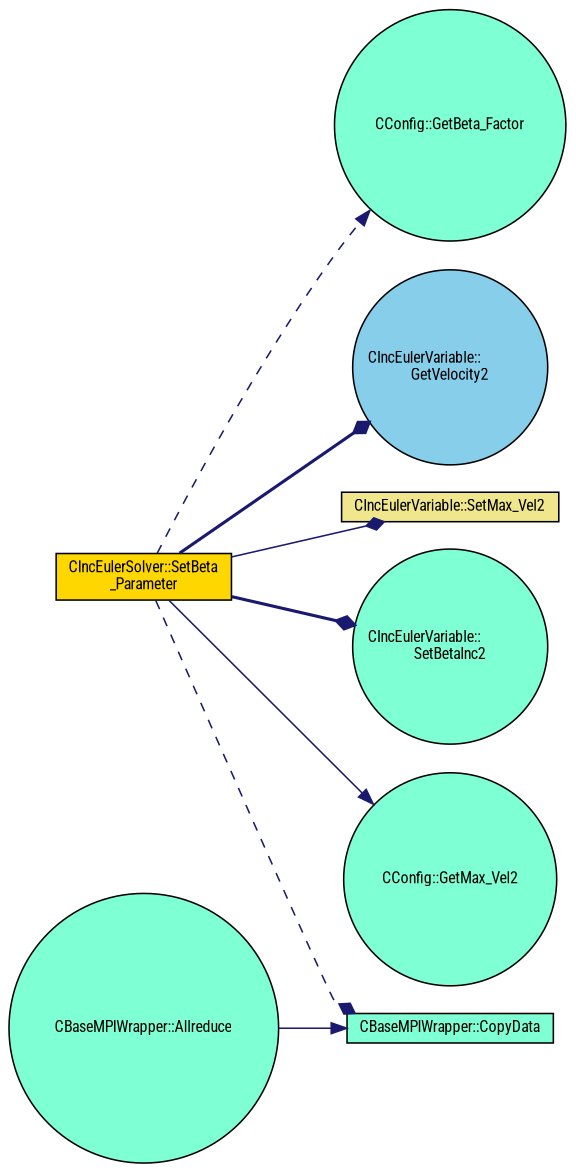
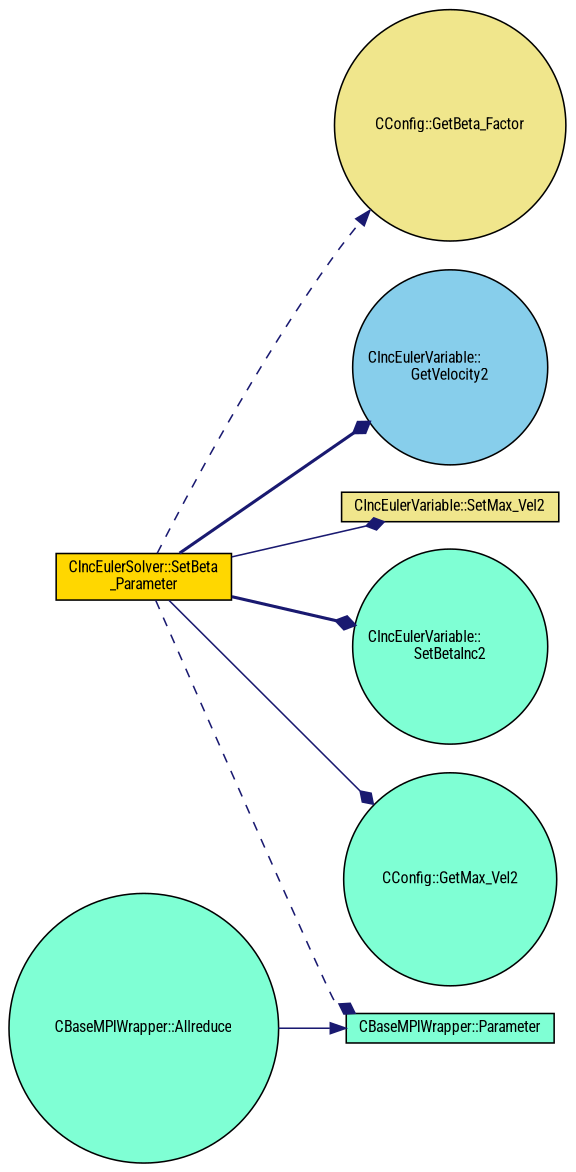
(450, 125) -> (450, 125)
(266, 697) -> (265, 696)
(450, 1028) -> (450, 1028)
